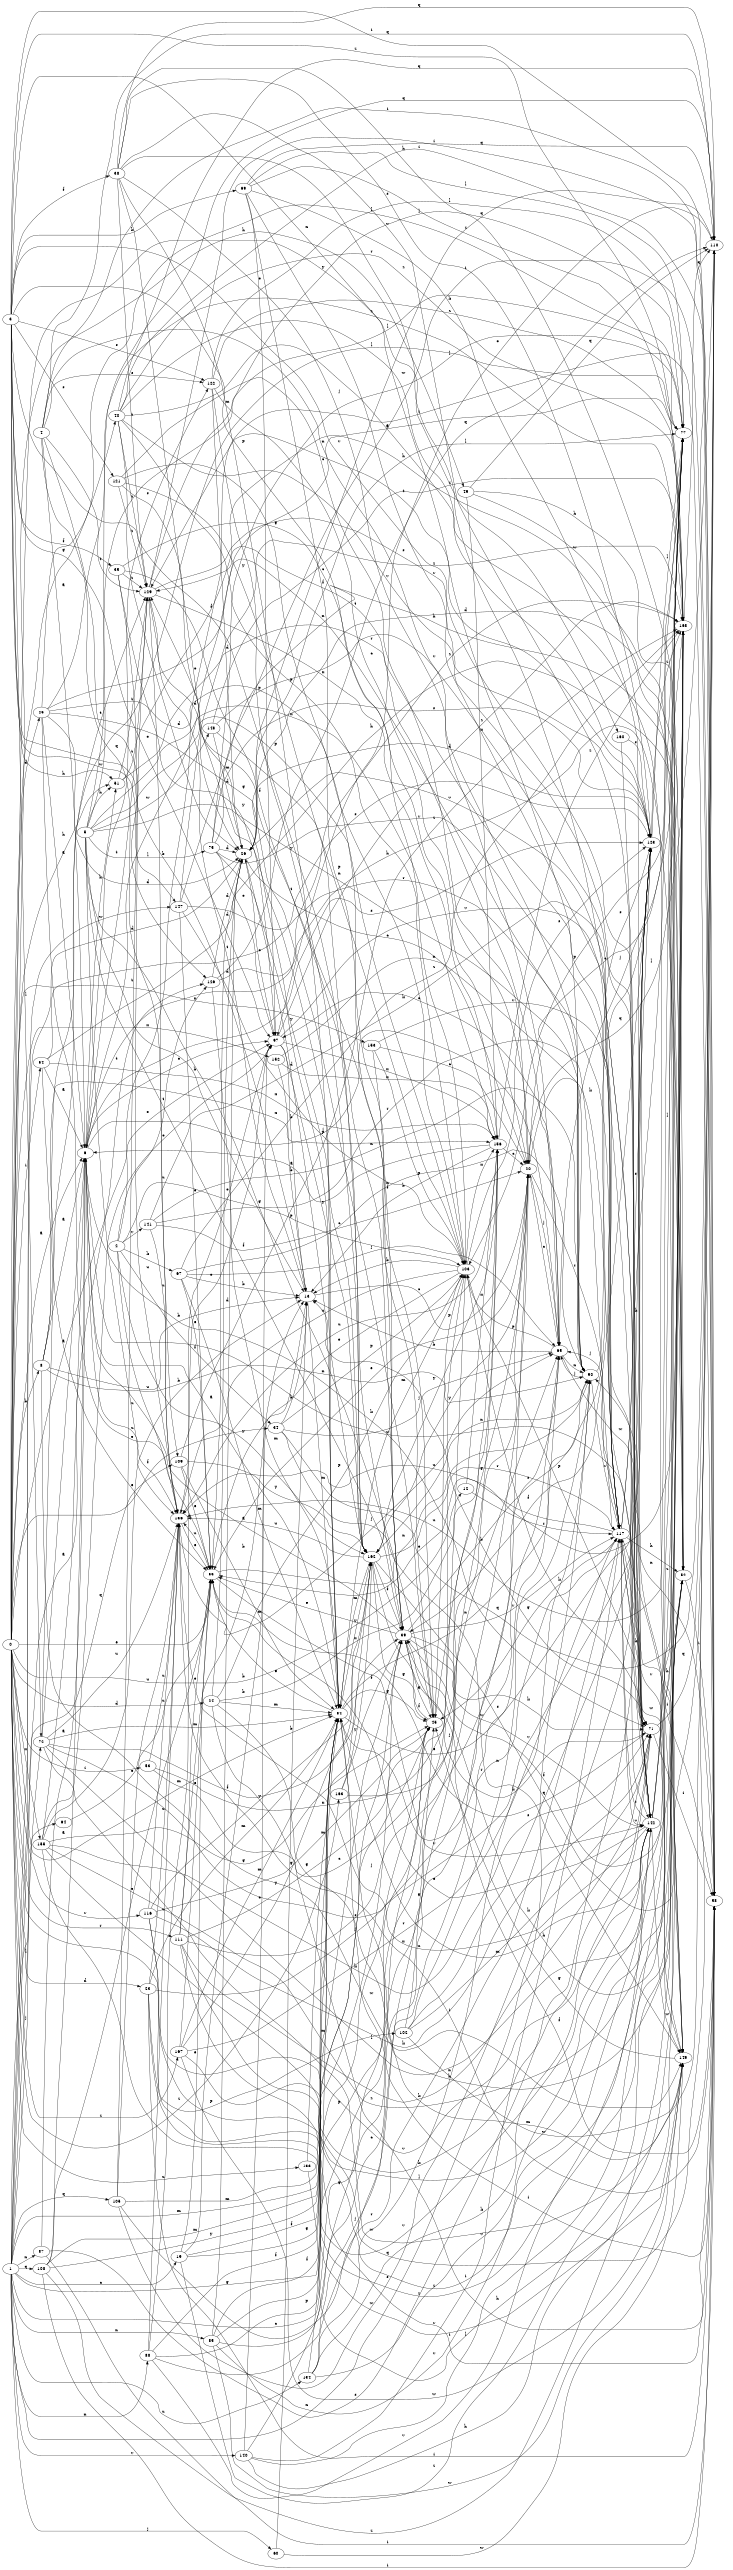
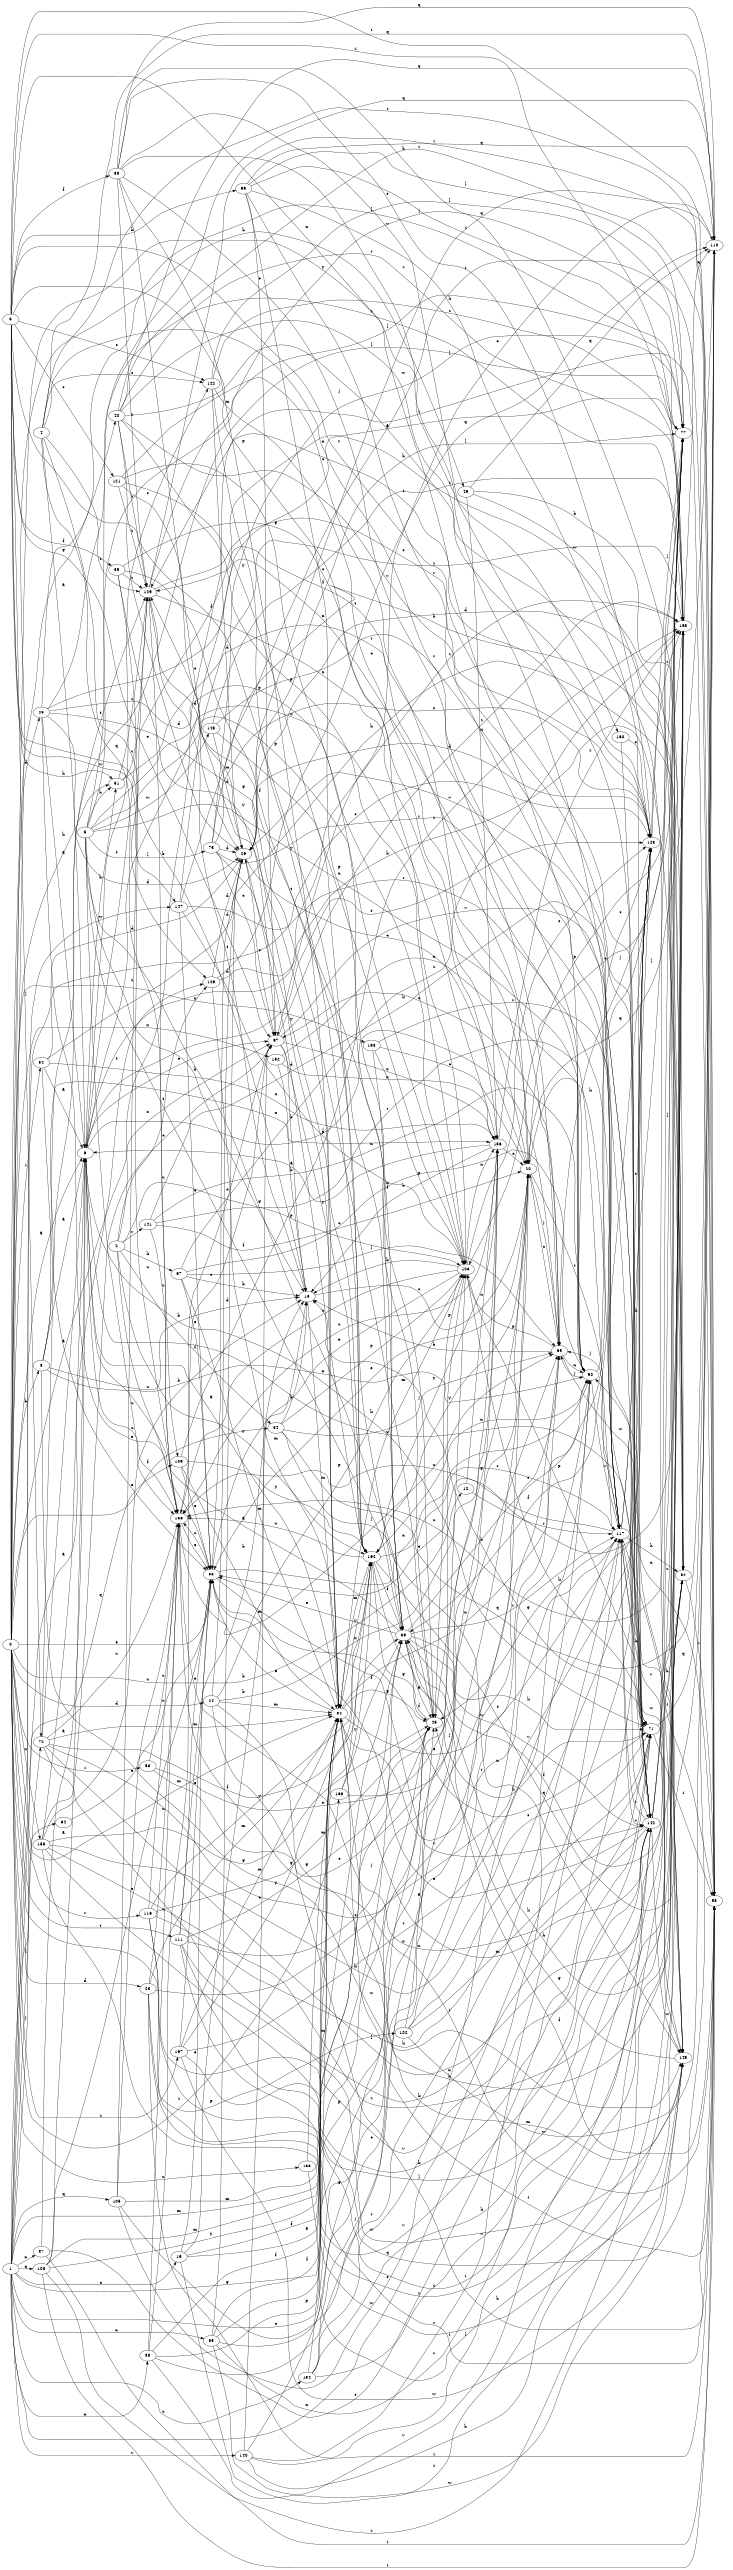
(276, 2554) -> none
